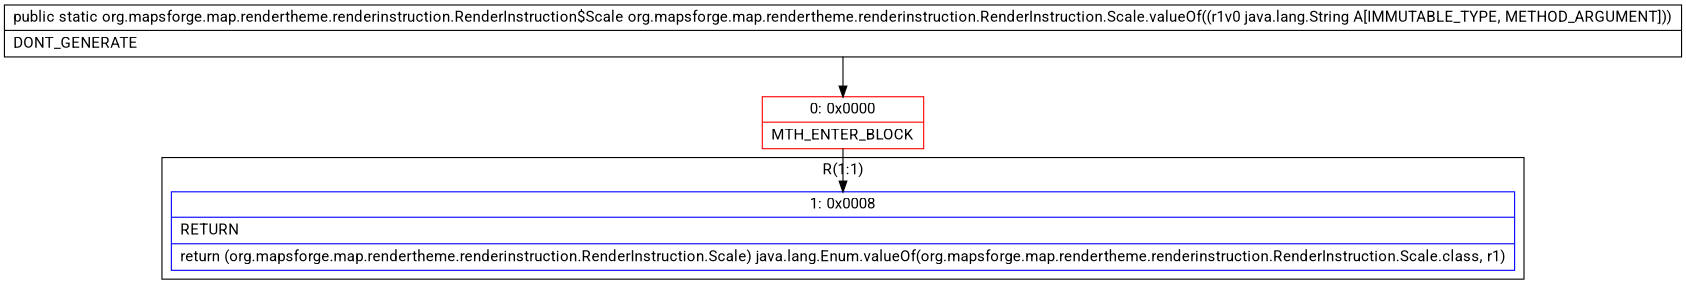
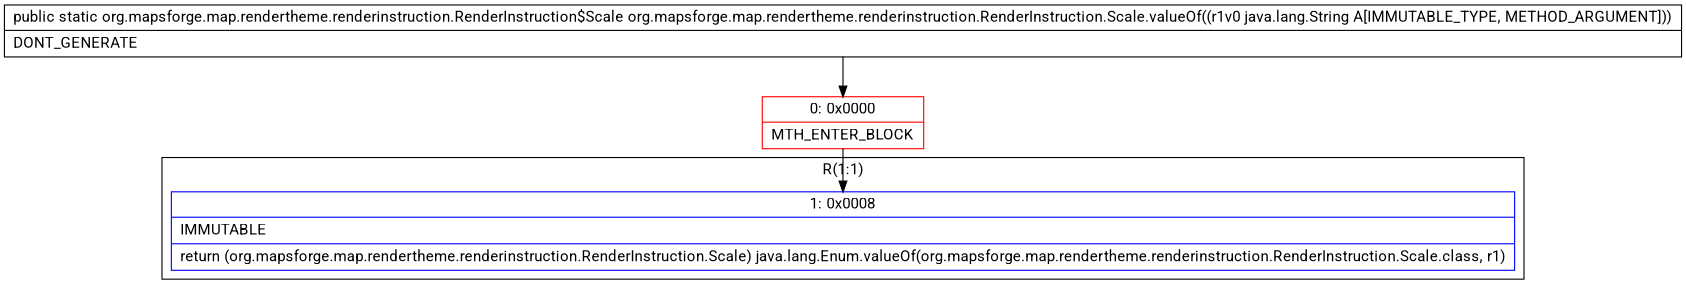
(210, 230) -> (224, 230)
